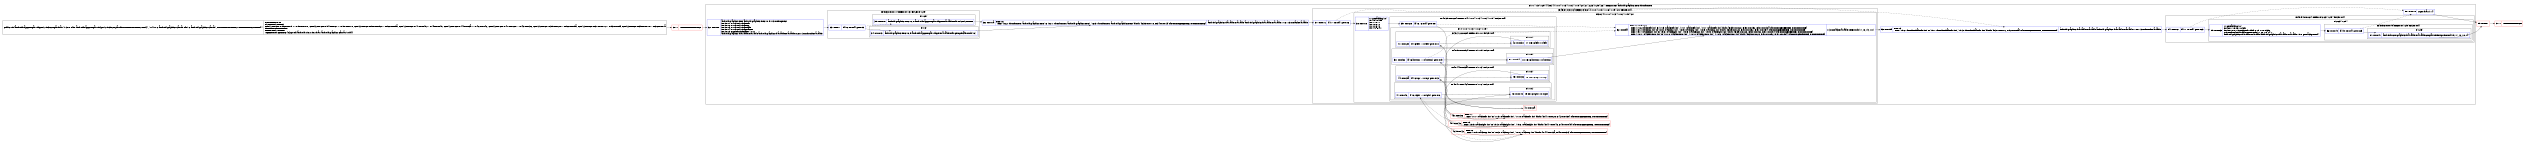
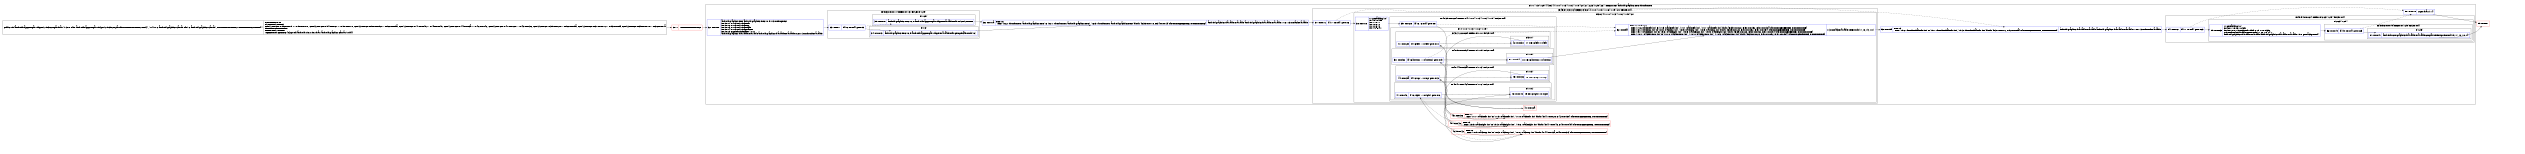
(2509, 24) -> none
(1530, 38) -> (1530, 38)
